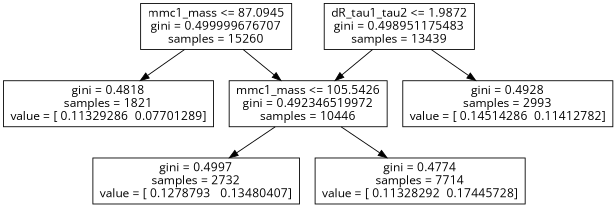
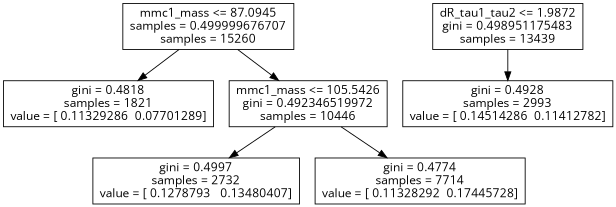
(216, 26) -> (208, 26)
(357, 62) -> none
